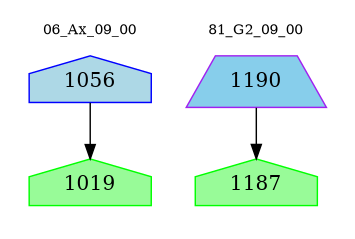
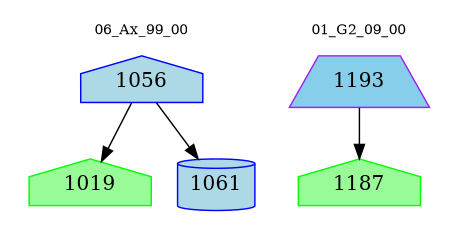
(90, 31) -> (142, 31)
(256, 31) -> (359, 31)
(256, 82) -> (359, 82)
none -> (216, 185)
